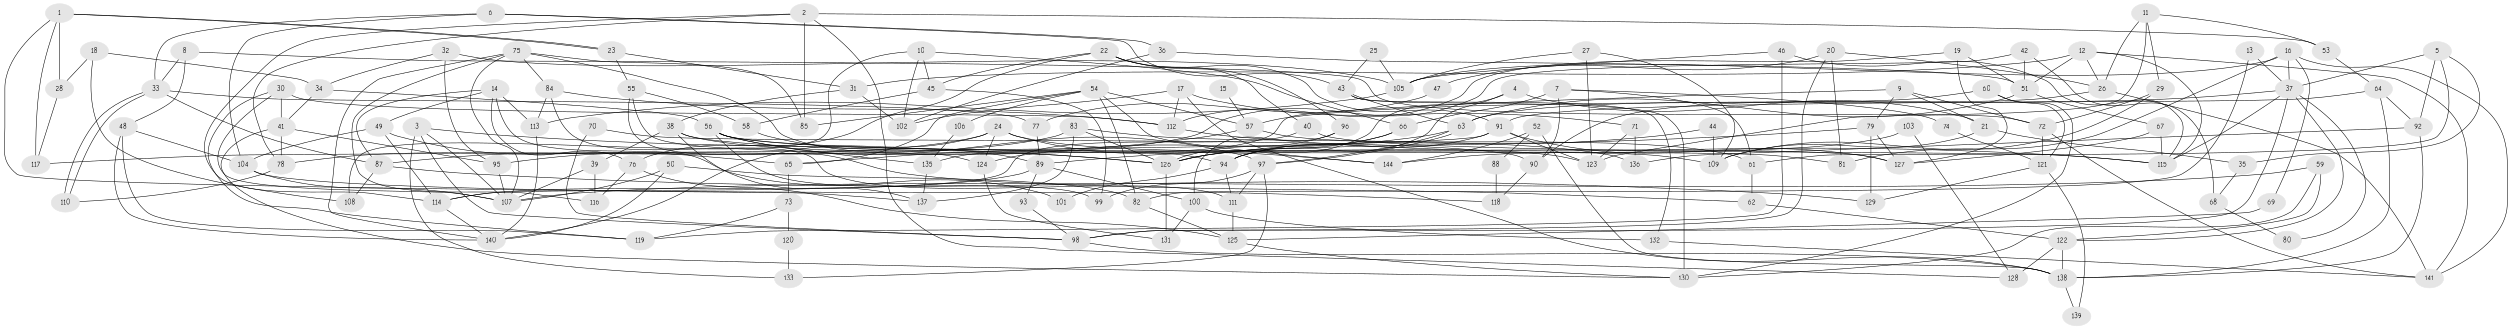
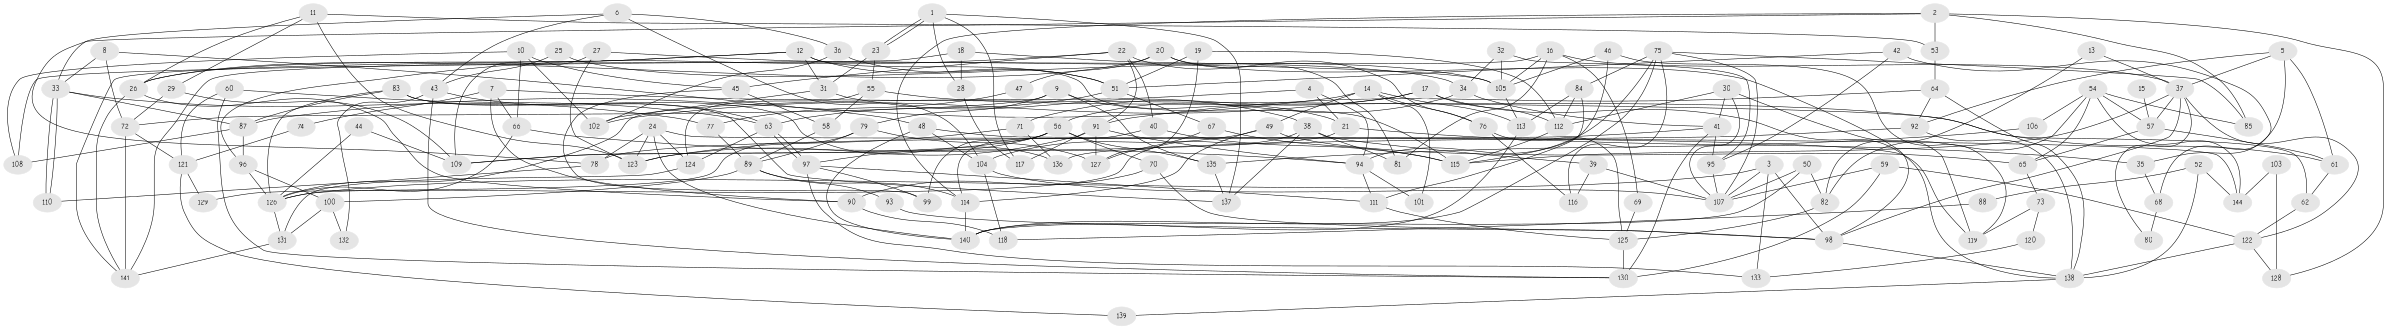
(1303, 151) -> (1105, 147)
(1125, 184) -> (243, 149)
(2024, 259) -> (204, 260)
